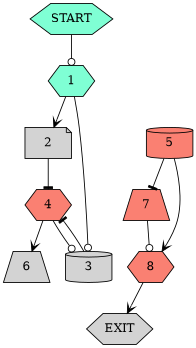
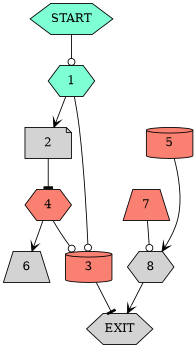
(159, 172) -> none
(75, 236) -> (103, 296)
(89, 267) -> (89, 267)
(151, 267) -> (151, 267)
